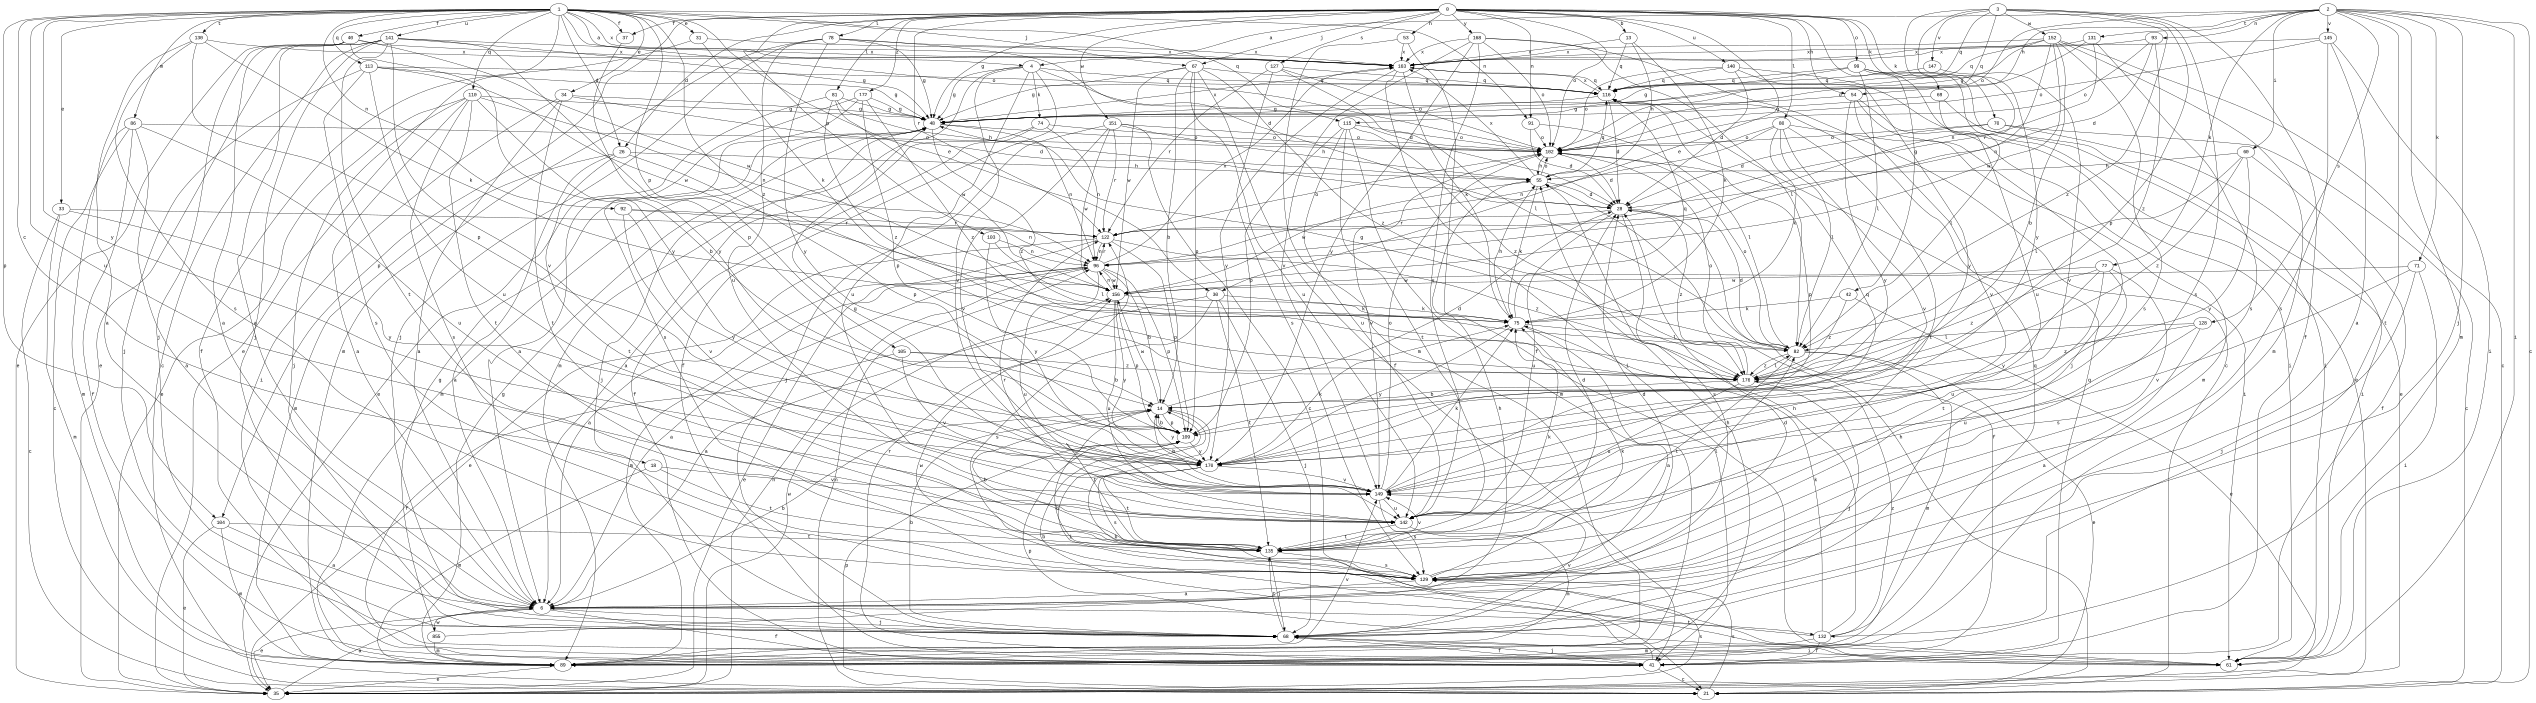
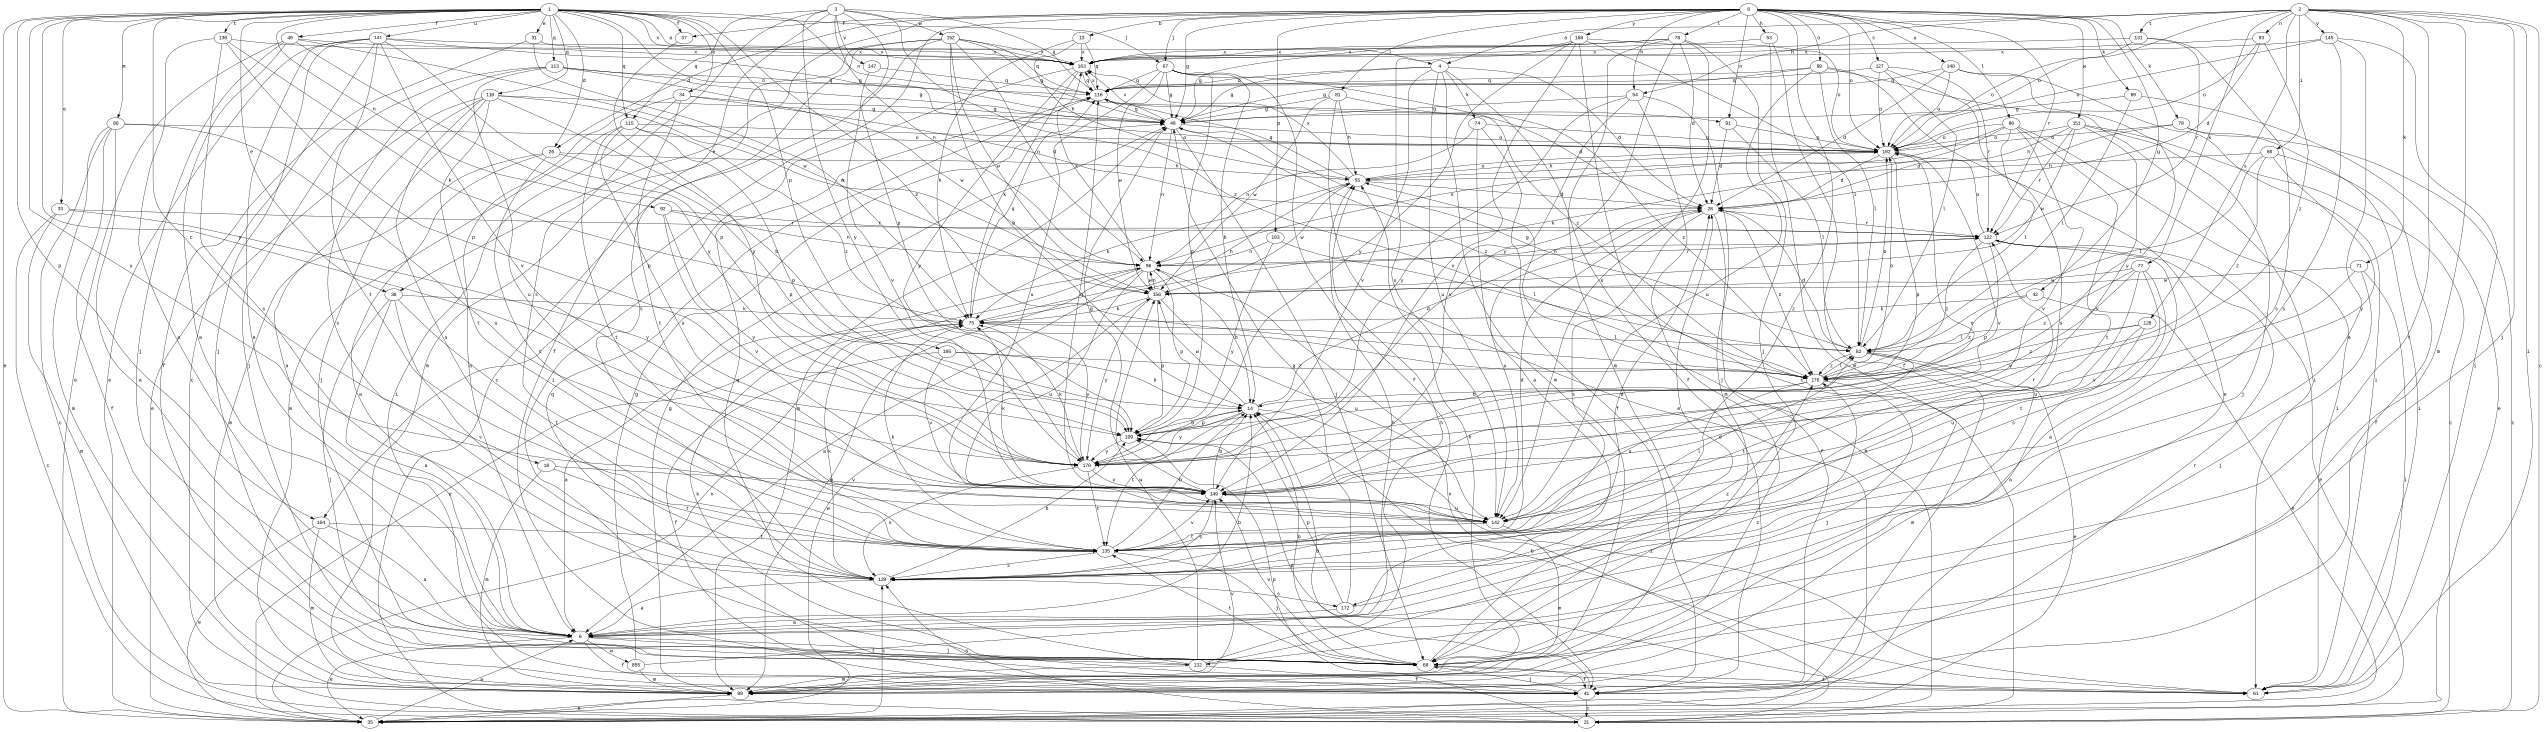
(791, 472) -> (1113, 584)
